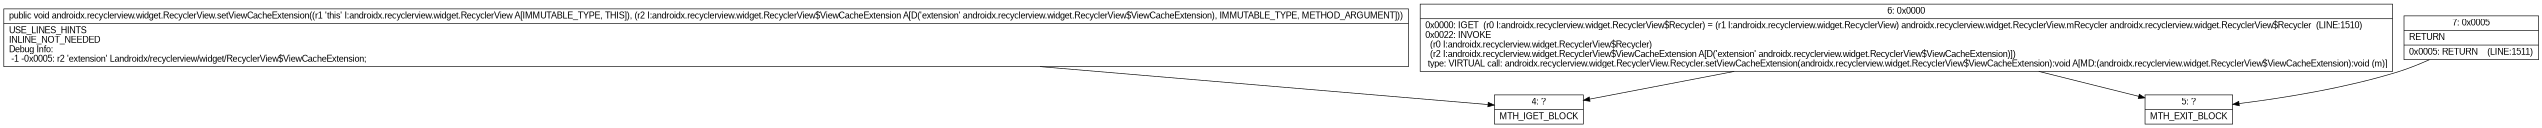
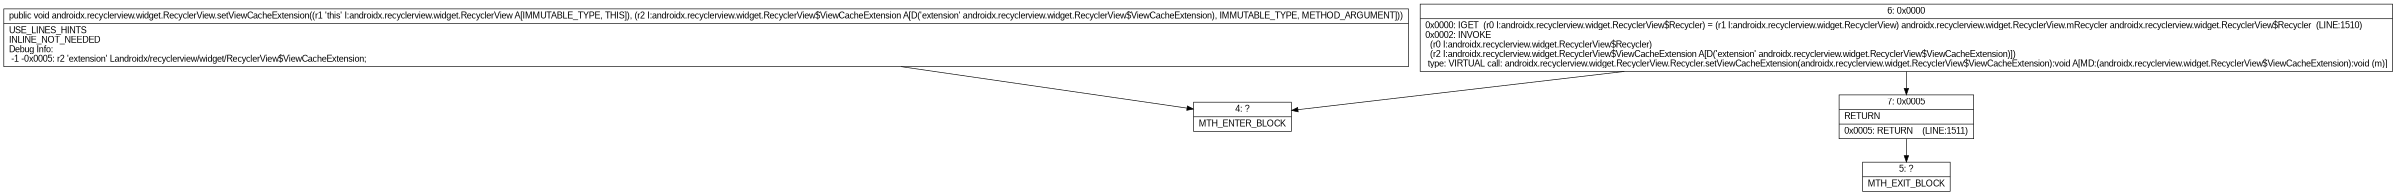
(1461, 35) -> (1461, 35)
(2089, 84) -> (1906, 80)
(1539, 116) -> (1242, 124)
